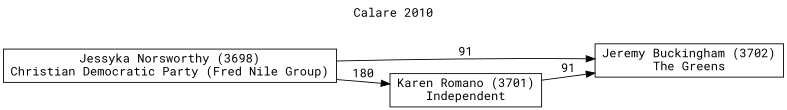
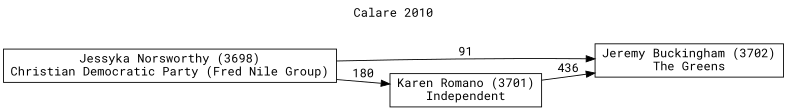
(568, 69) -> (568, 69)
